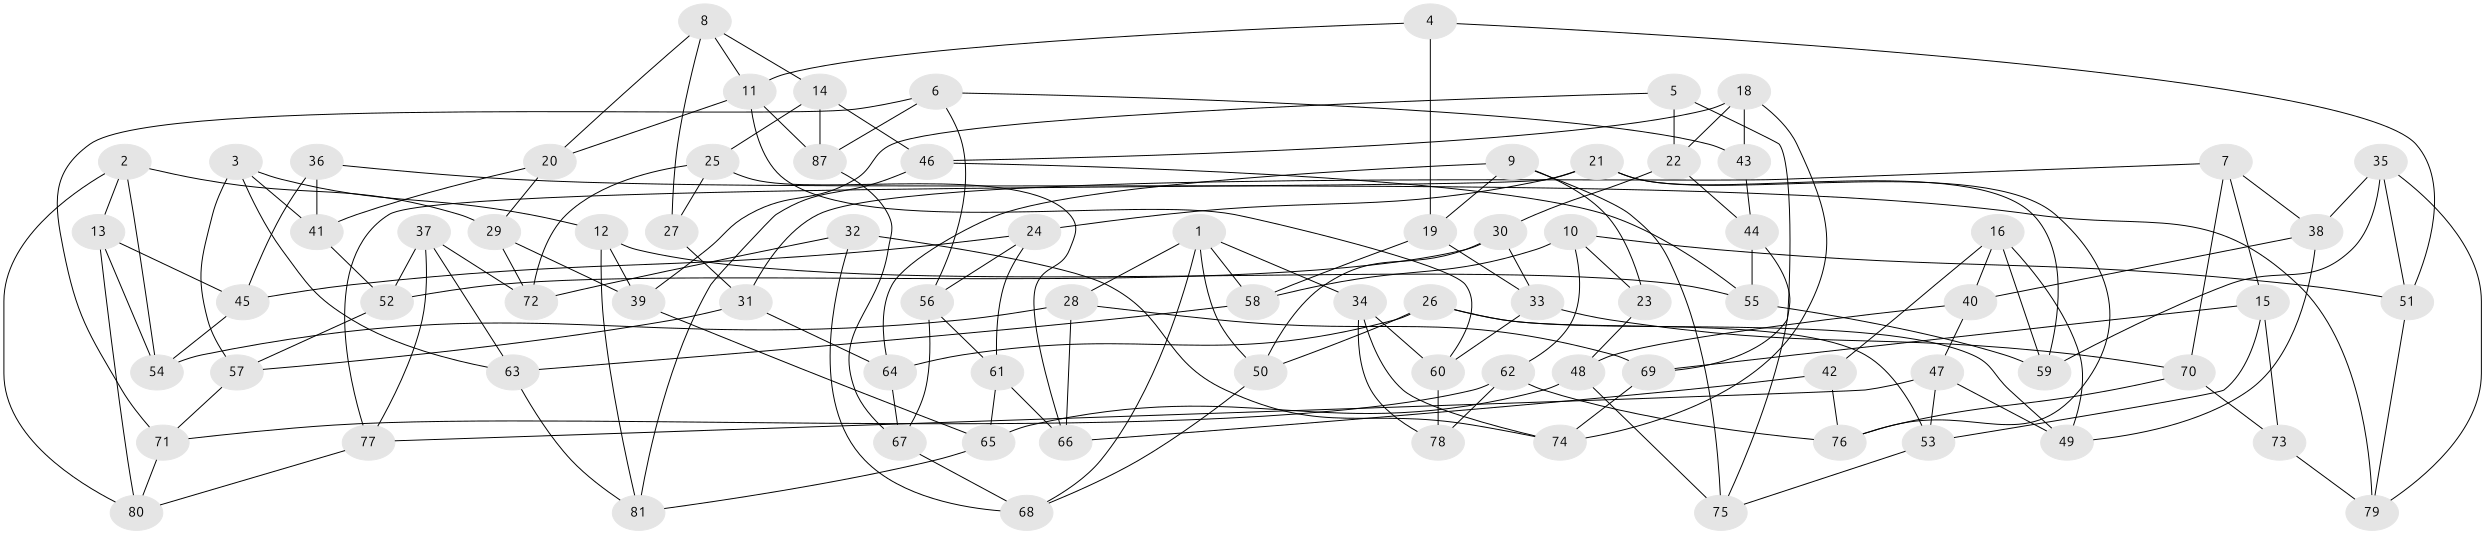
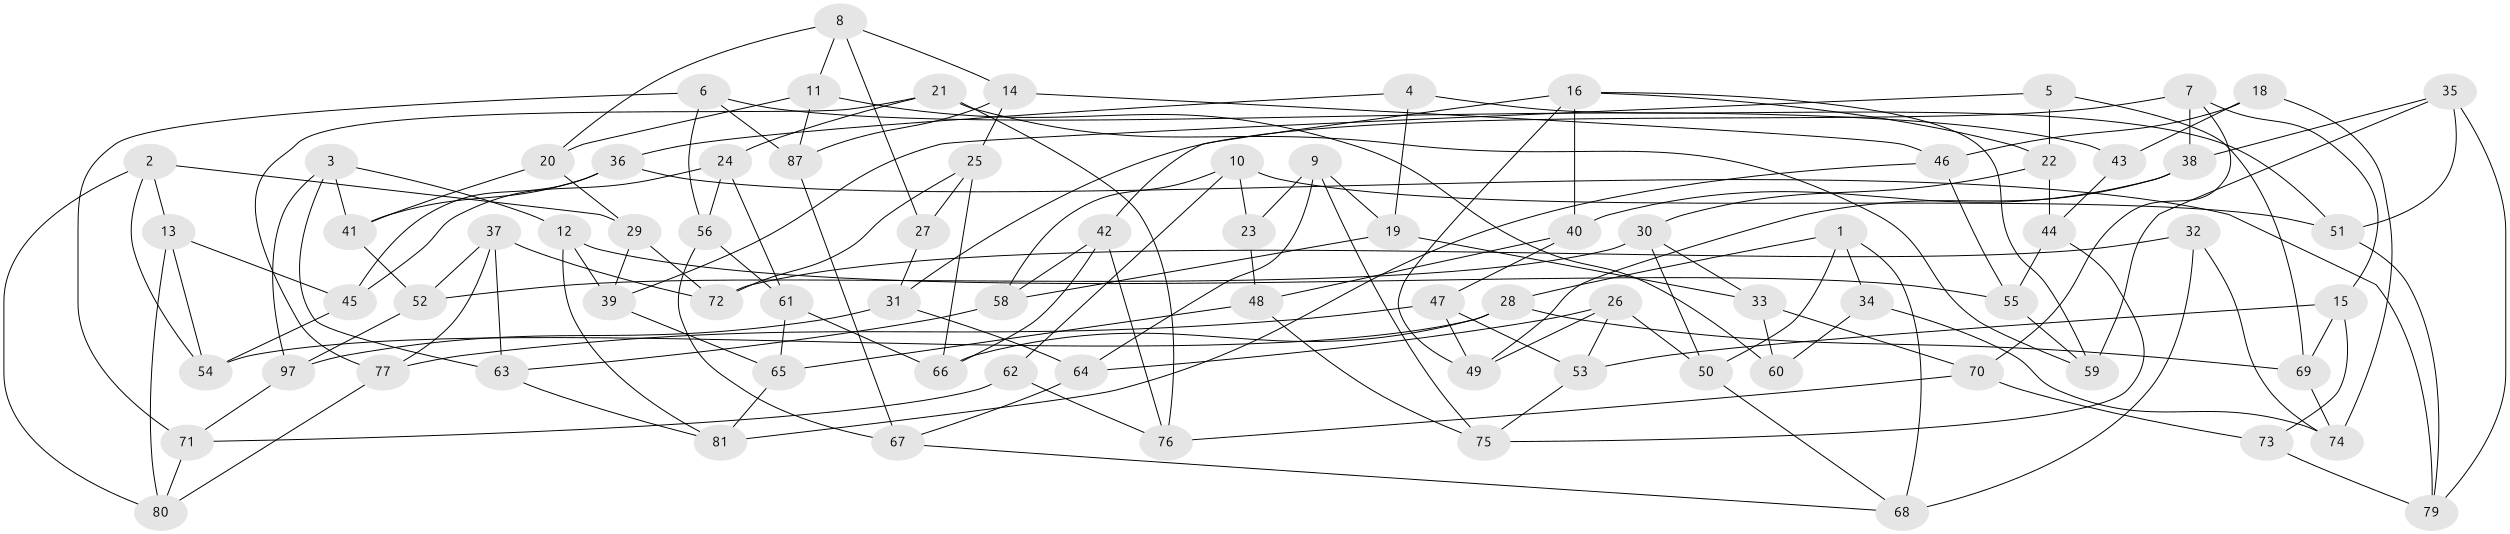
(1085, 39) -> (1123, 109)
(1709, 127) -> (1817, 110)
(1226, 267) -> (1053, 267)
(237, 372) -> (289, 372)
(1438, 443) -> none
